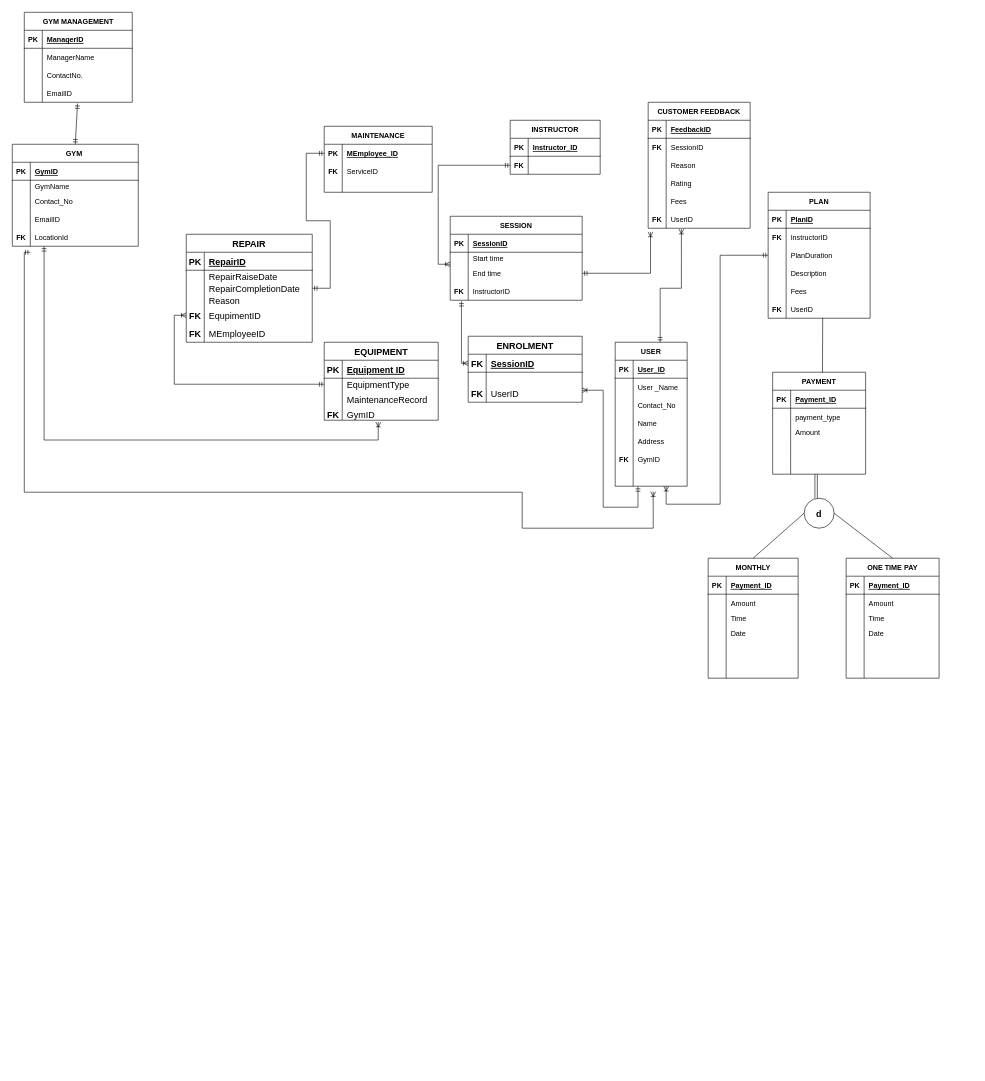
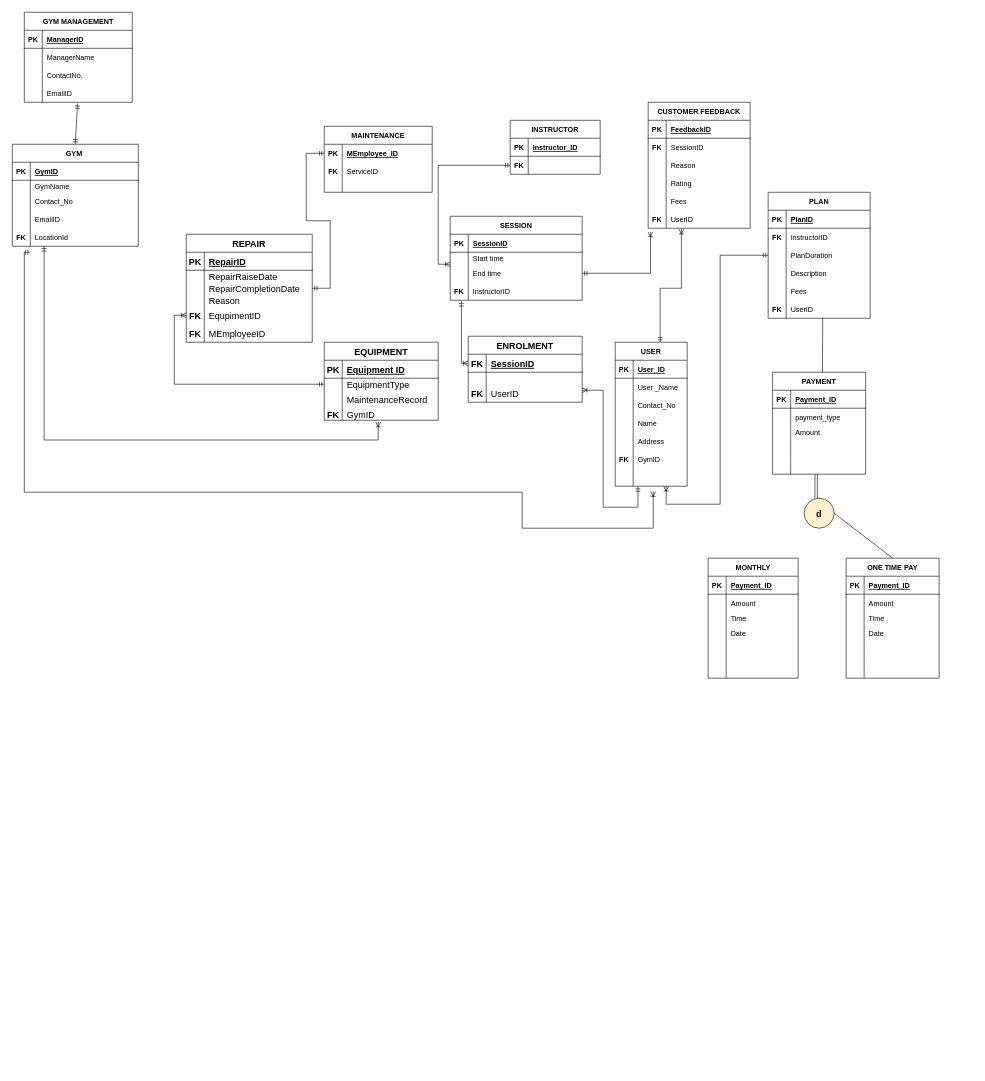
(819, 513) -> (819, 513)
(779, 536) -> none
